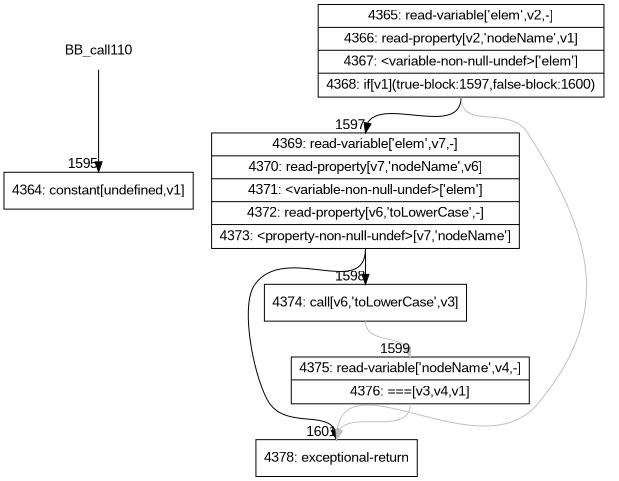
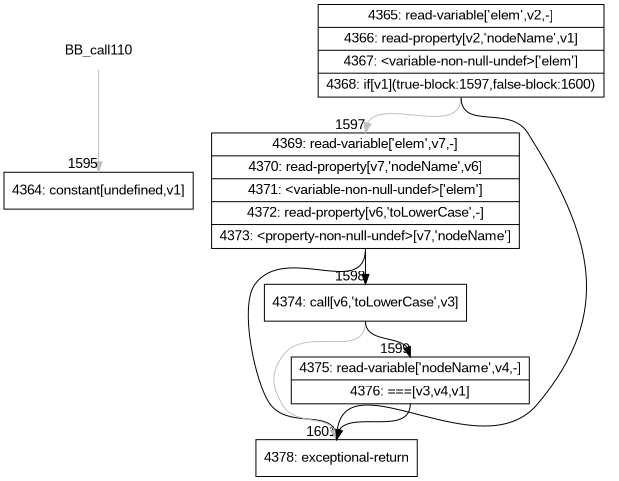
(99, 116) -> (99, 116)
(418, 116) -> (418, 116)
(578, 336) -> (578, 336)
(383, 338) -> (383, 338)
none -> (279, 361)
(378, 422) -> (378, 422)
